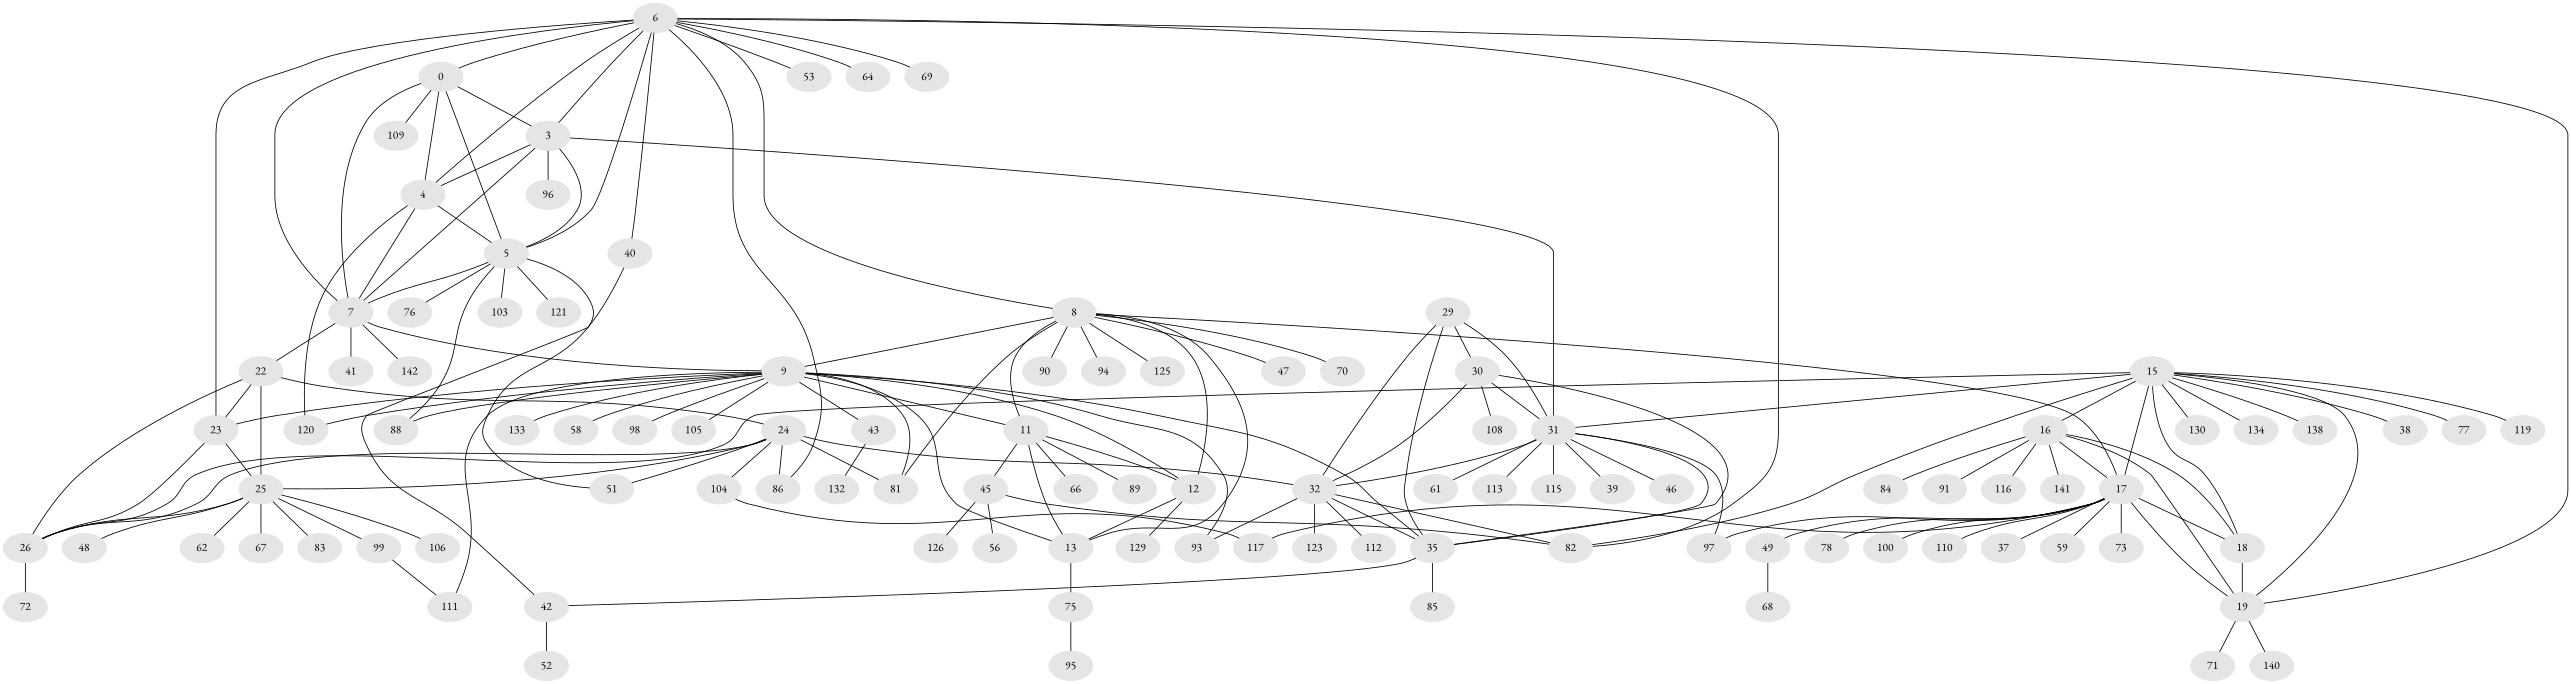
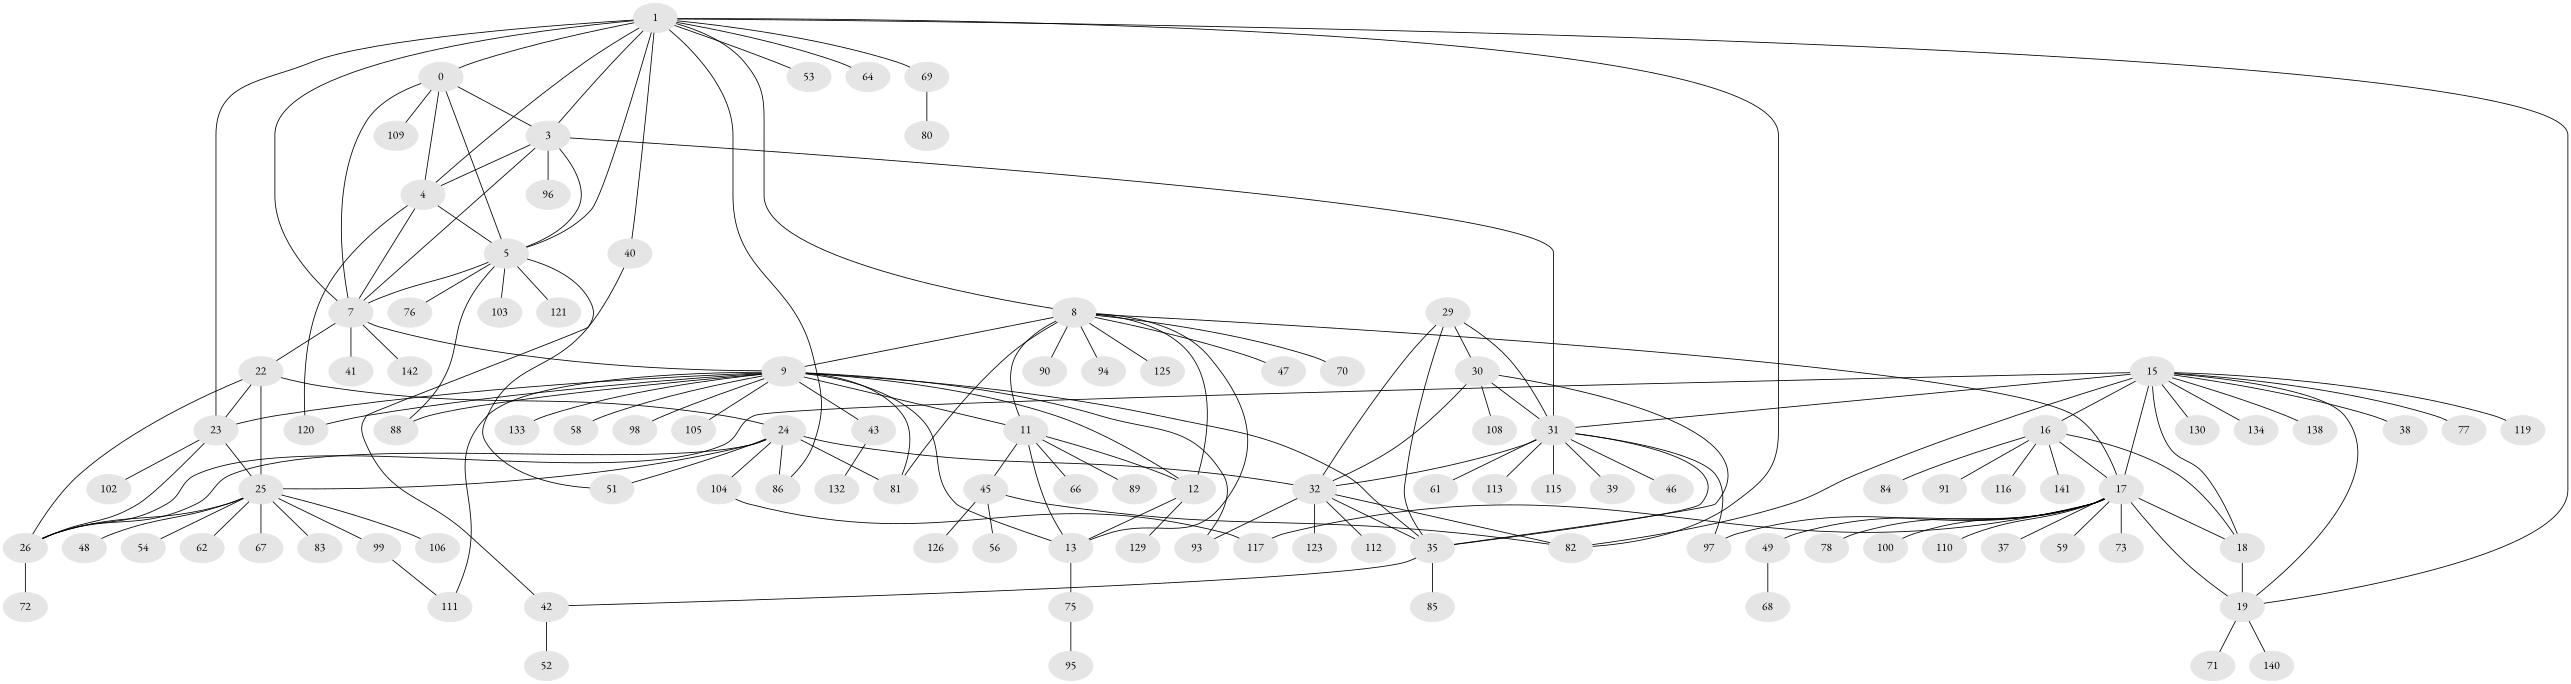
(655, 18) -> (655, 18)
none -> (927, 136)
none -> (109, 489)
(2166, 495) -> none
none -> (143, 548)
